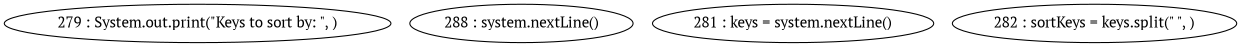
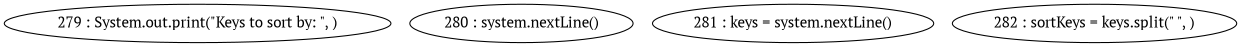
(521, 23) -> (521, 23)
